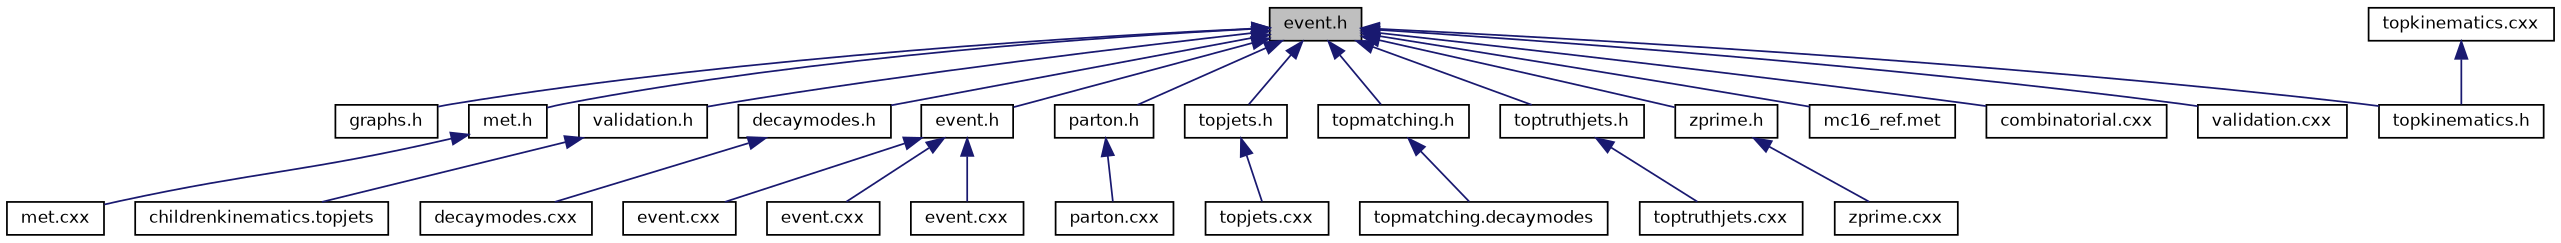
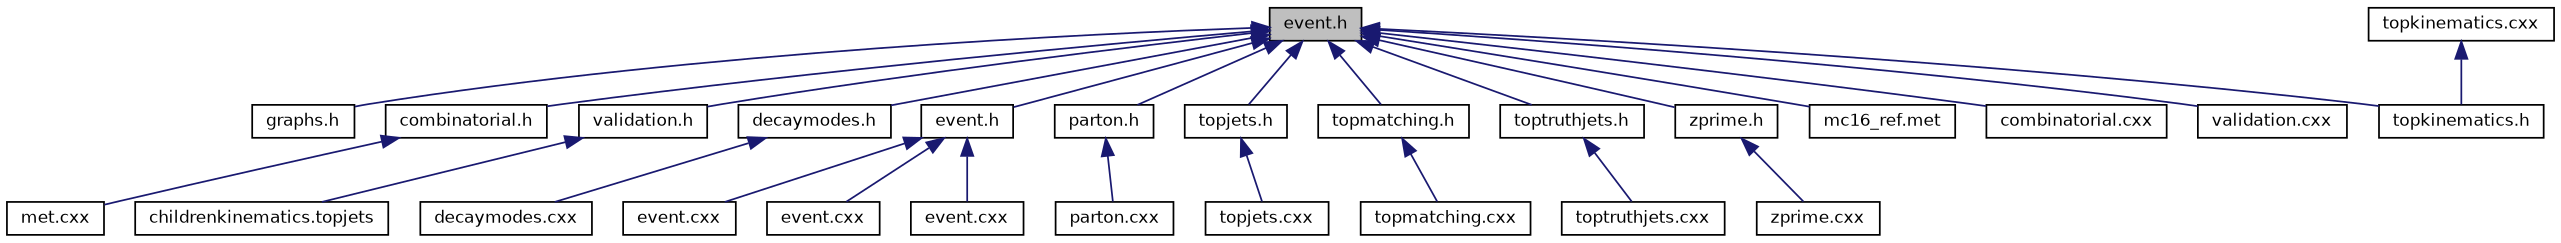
(508, 121) -> (466, 121)
(1484, 218) -> (1446, 218)
